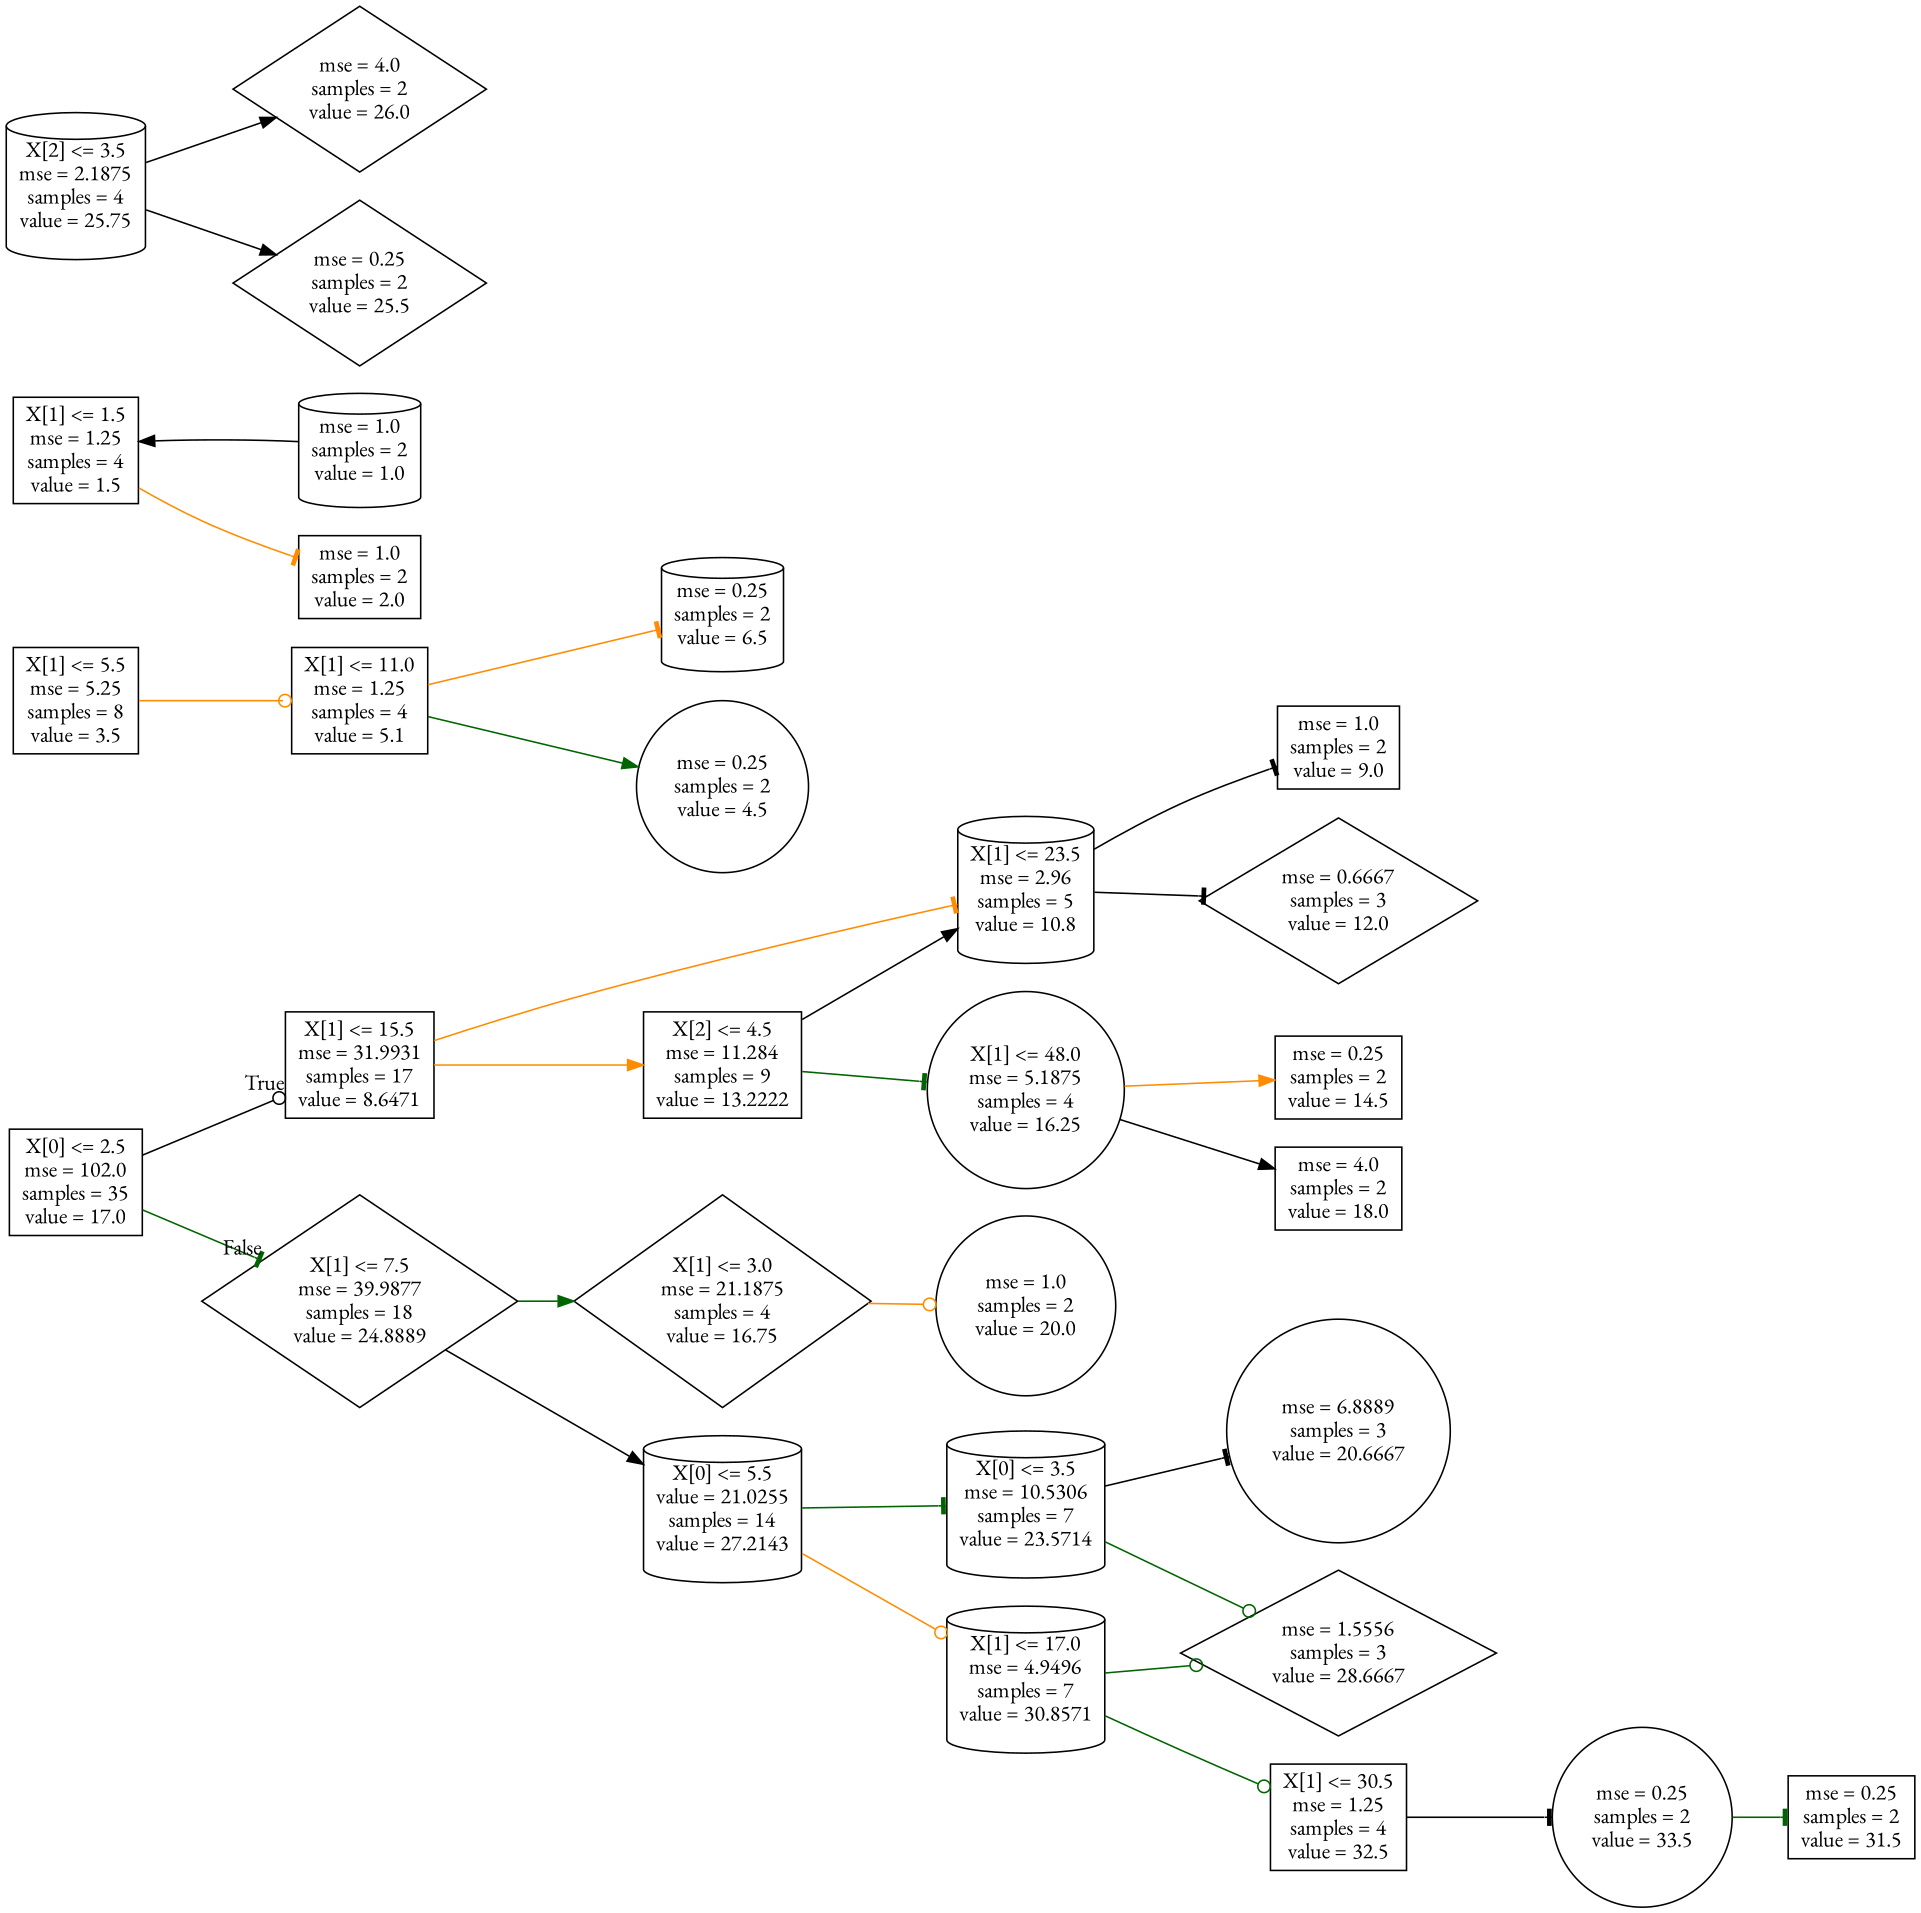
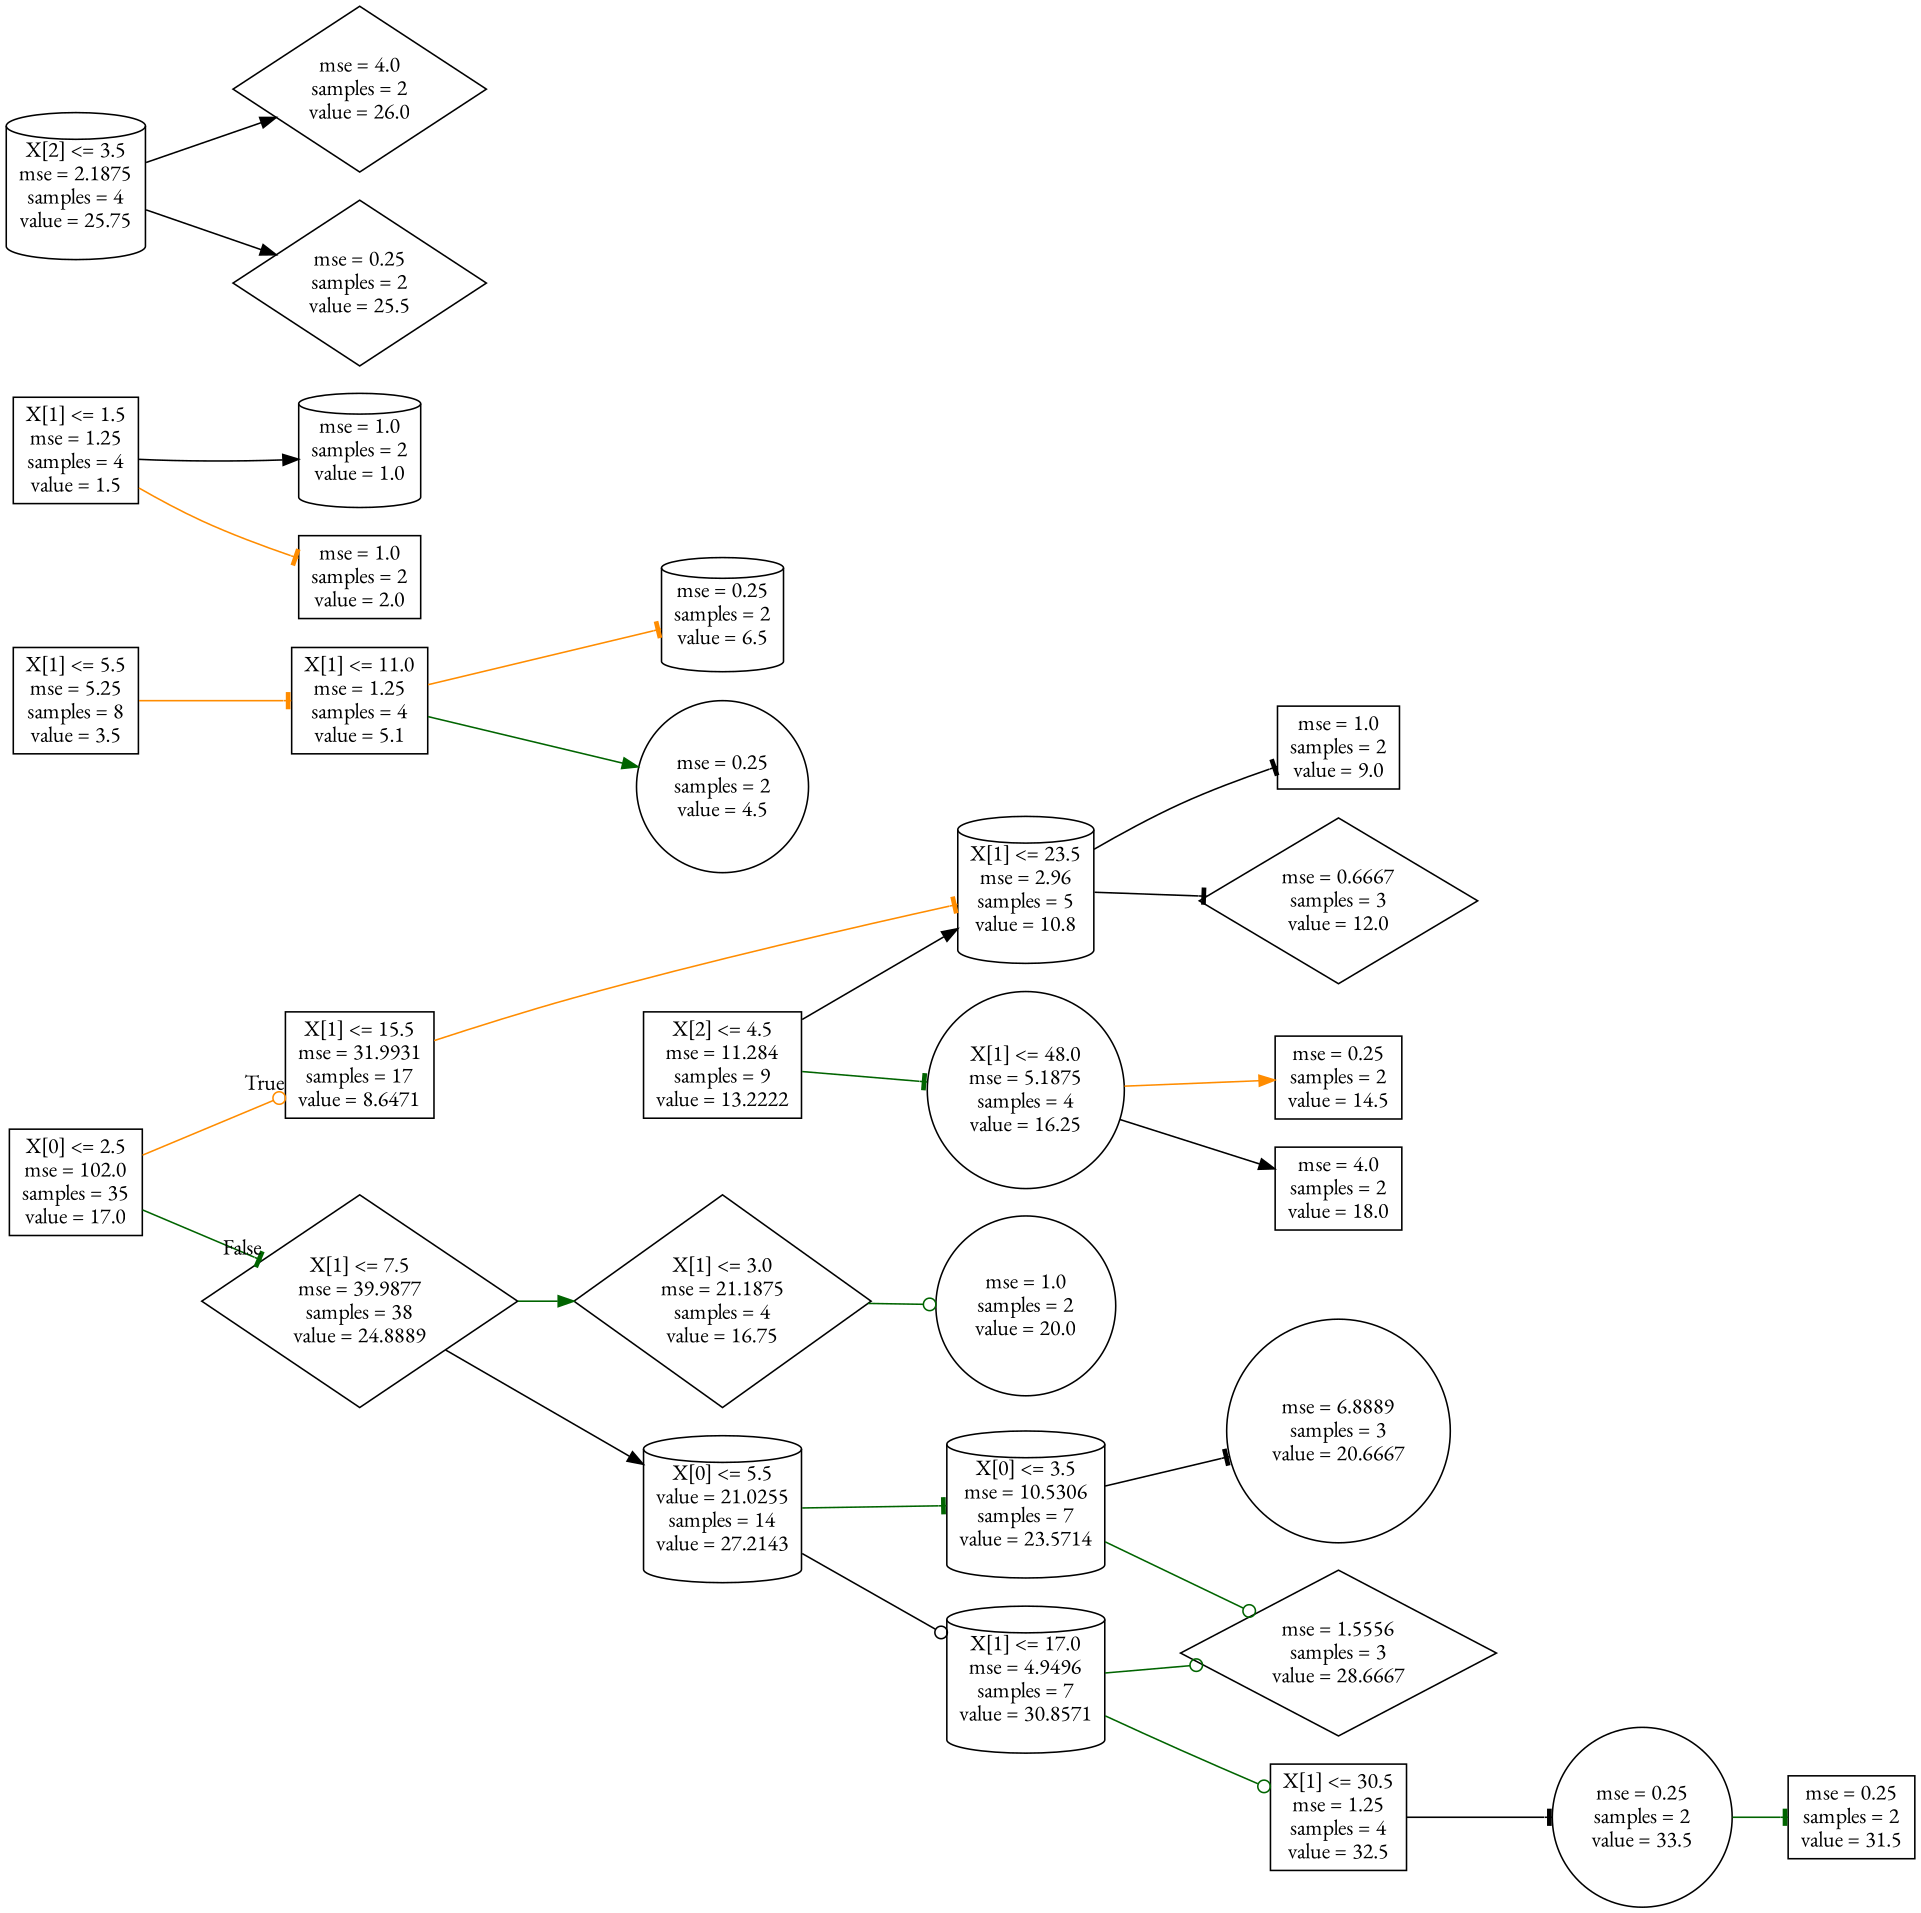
(227, 440) -> (211, 461)
(211, 701) -> (211, 701)
(531, 1065) -> none
(208, 1128) -> (208, 1128)
(360, 1301) -> (360, 1301)
(896, 1304) -> (896, 1304)
(869, 1591) -> (869, 1591)
